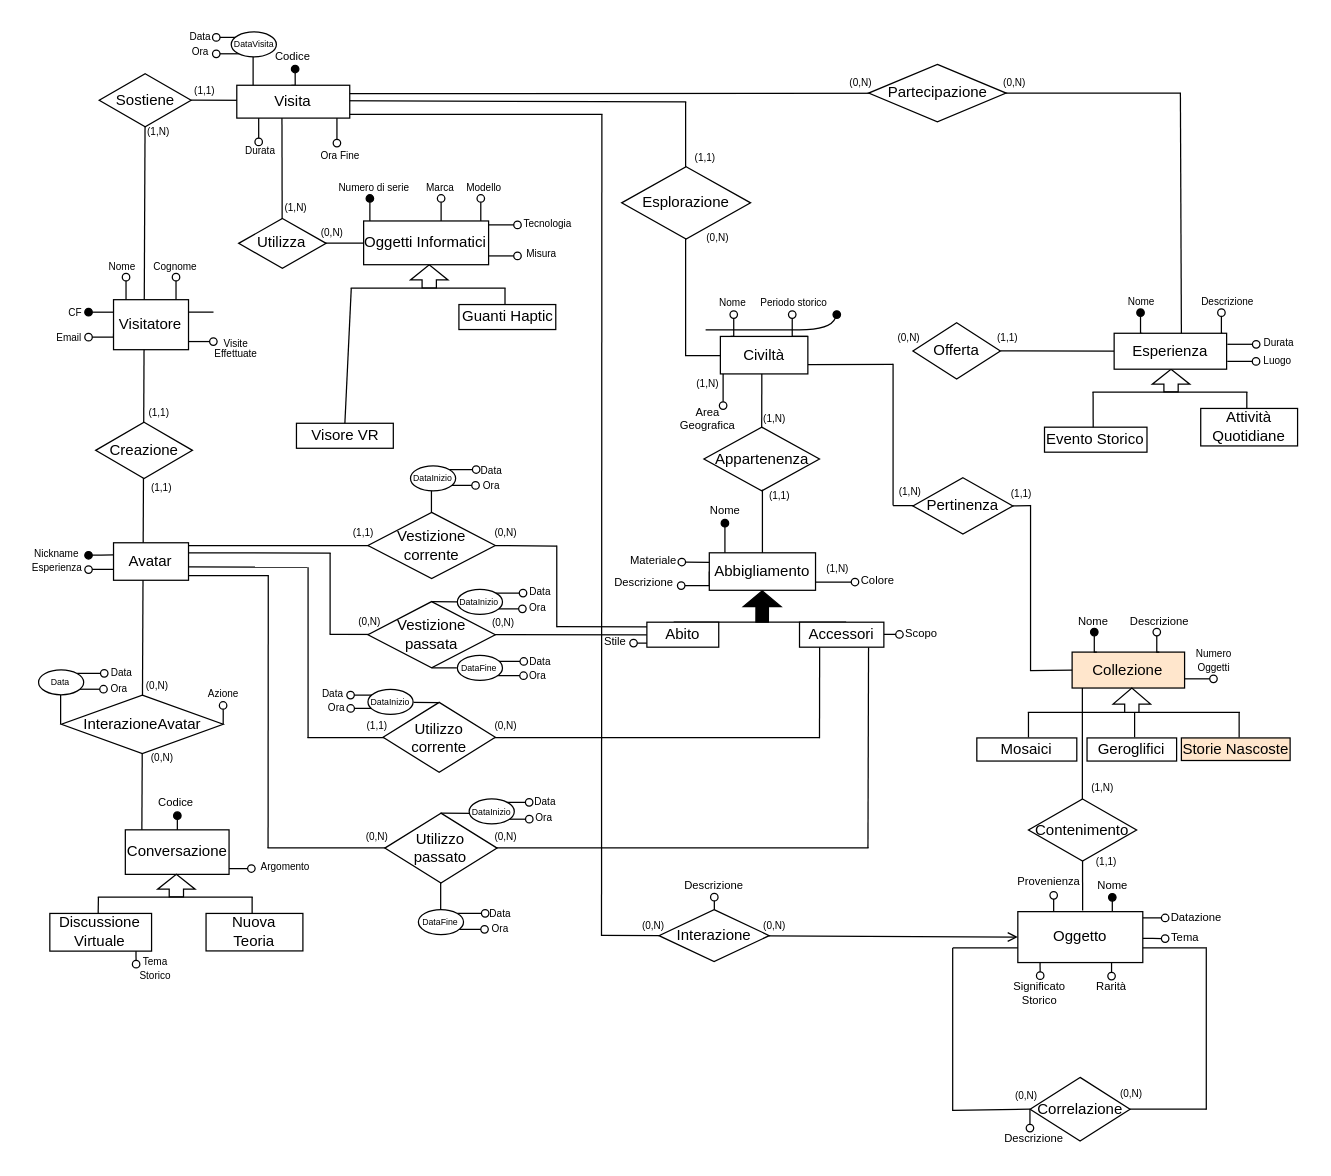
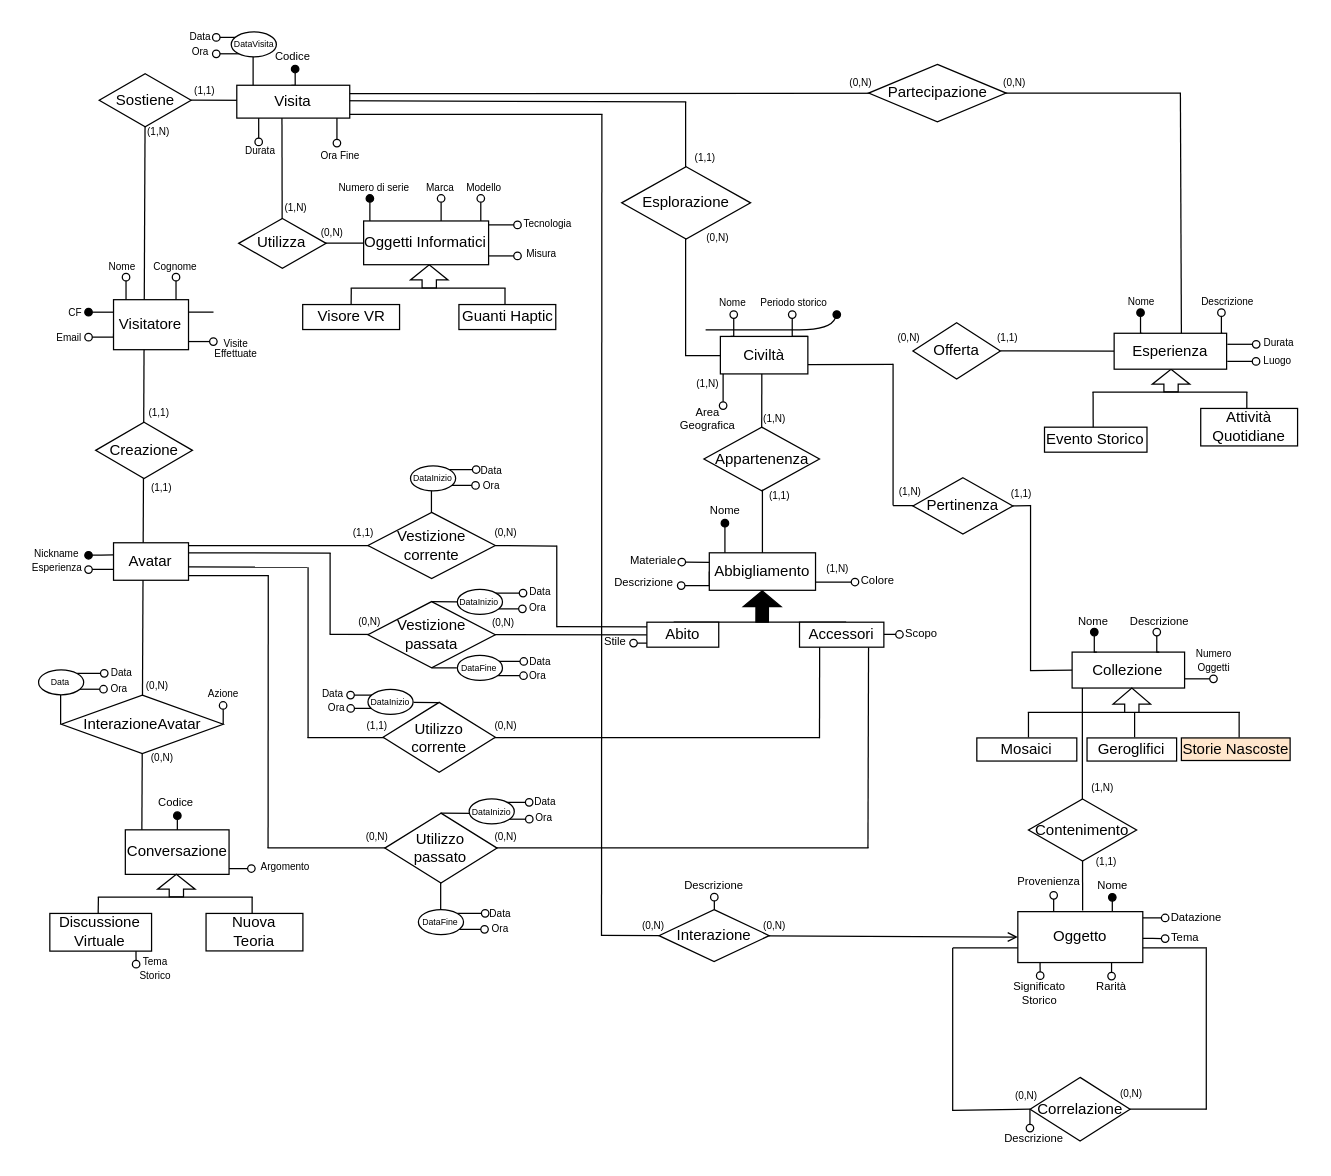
(345, 436) -> (351, 317)
(1129, 670) -> (1129, 670)
